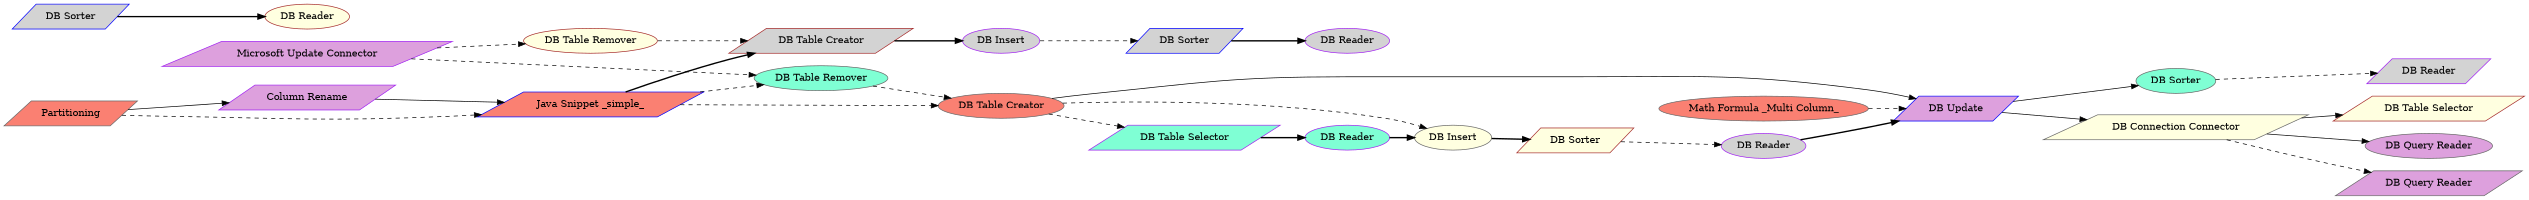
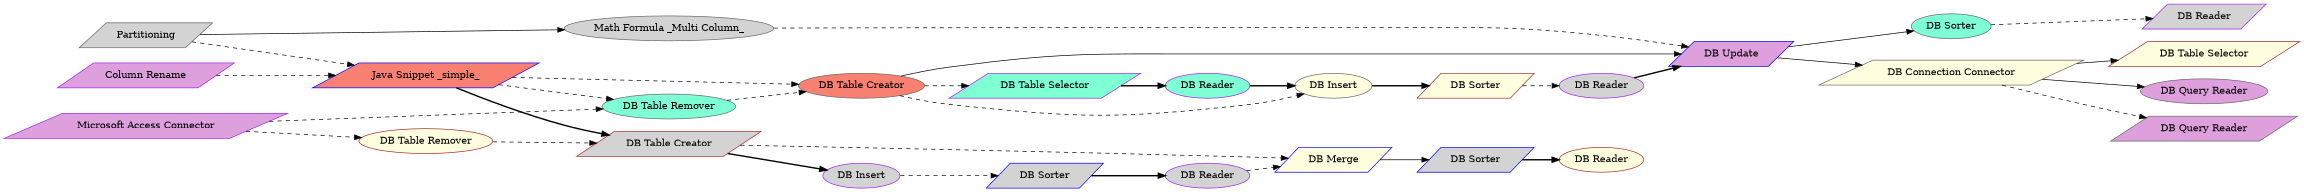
(307, 54) -> (146, 126)
(436, 101) -> (272, 75)
(175, 106) -> (379, 32)
(1764, 109) -> (669, 28)
(71, 113) -> (146, 35)
none -> (1333, 160)
